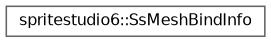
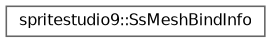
(136, 21) -> (136, 21)
